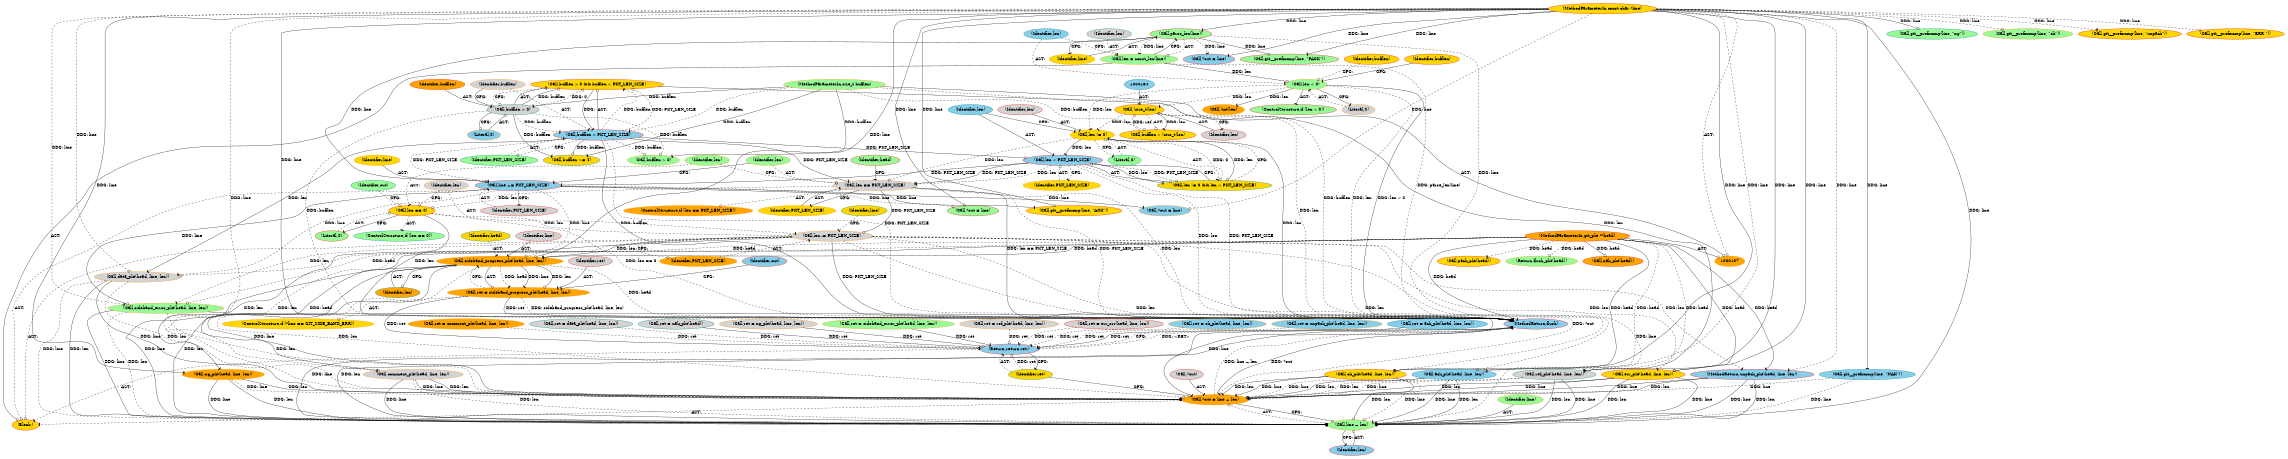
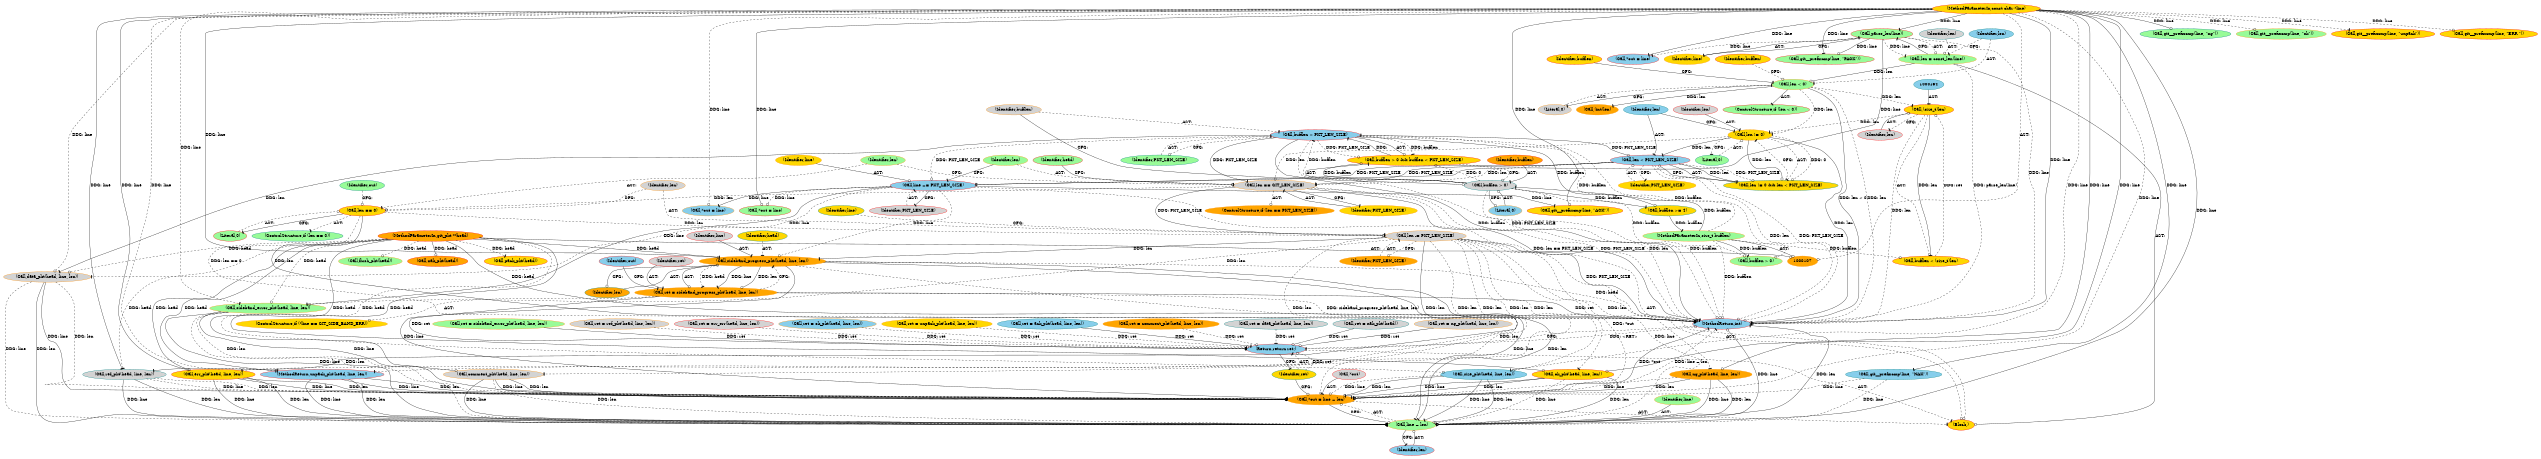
(388, 15) -> (2082, 311)
(1303, 122) -> (923, 355)
(705, 124) -> (1674, 224)
(446, 152) -> (1091, 141)
(875, 185) -> (1275, 185)
(350, 254) -> (1592, 303)
(1542, 261) -> (370, 261)
(1327, 324) -> (937, 324)
(1536, 324) -> (1722, 324)
(1454, 374) -> (1484, 374)
